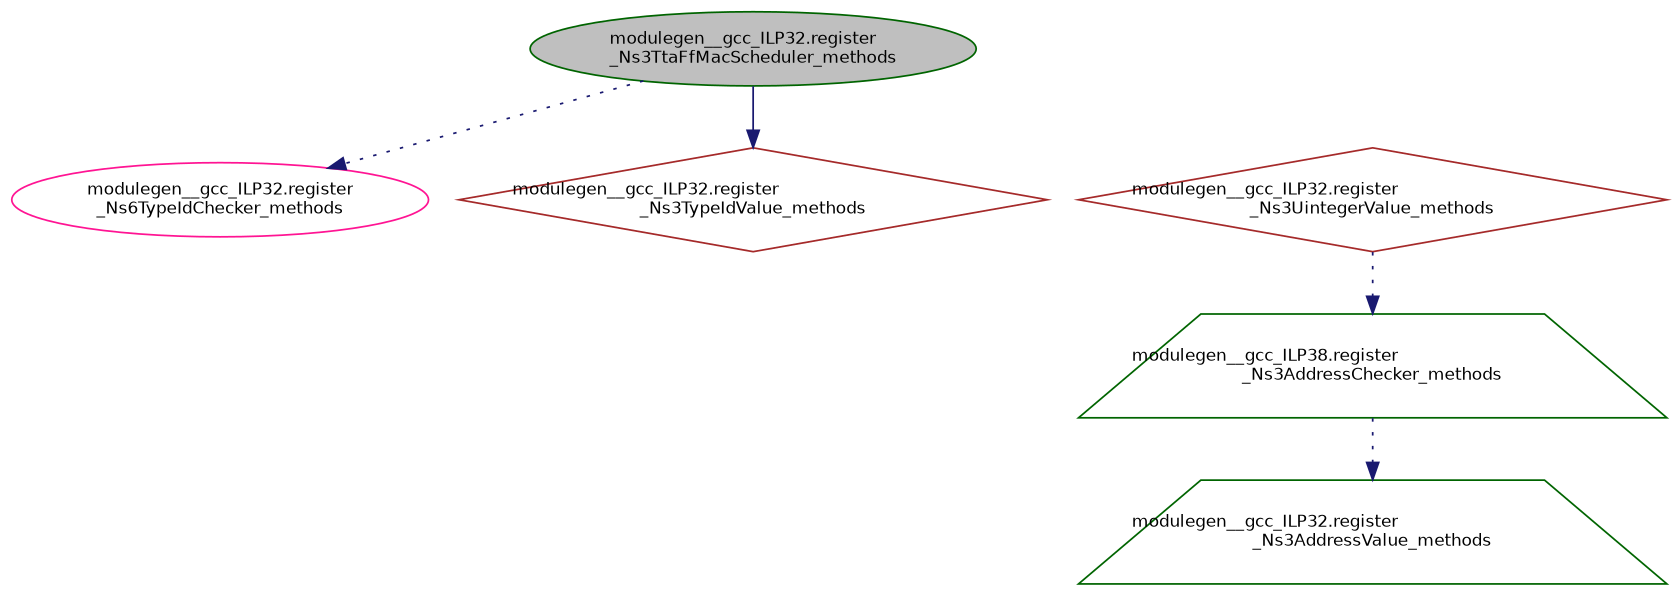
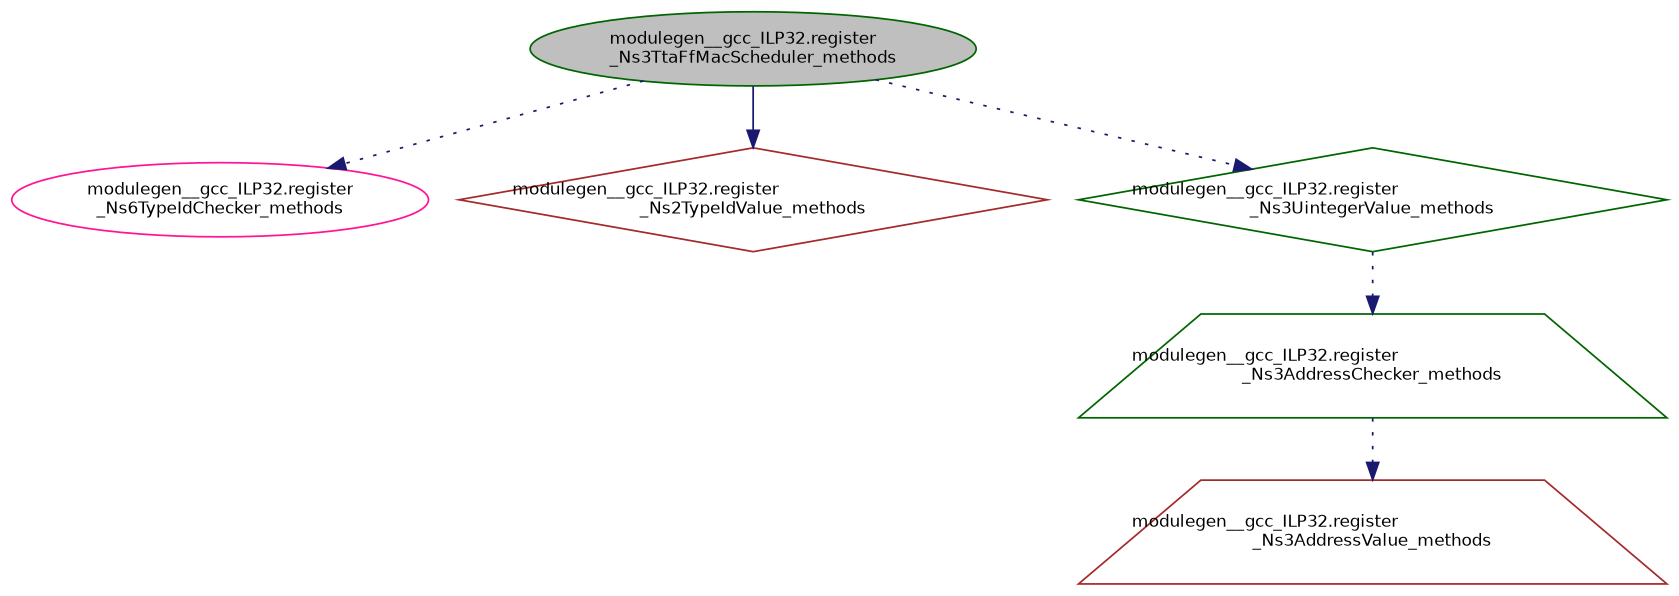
none -> (1055, 122)
(753, 200) -> (753, 200)
(1373, 200) -> (1373, 200)
(1373, 366) -> (1373, 366)
(1373, 532) -> (1373, 532)
